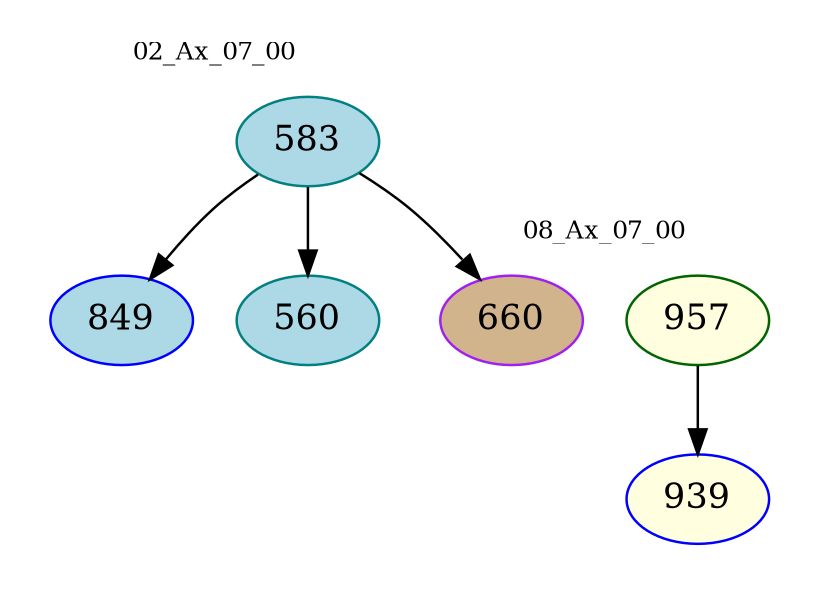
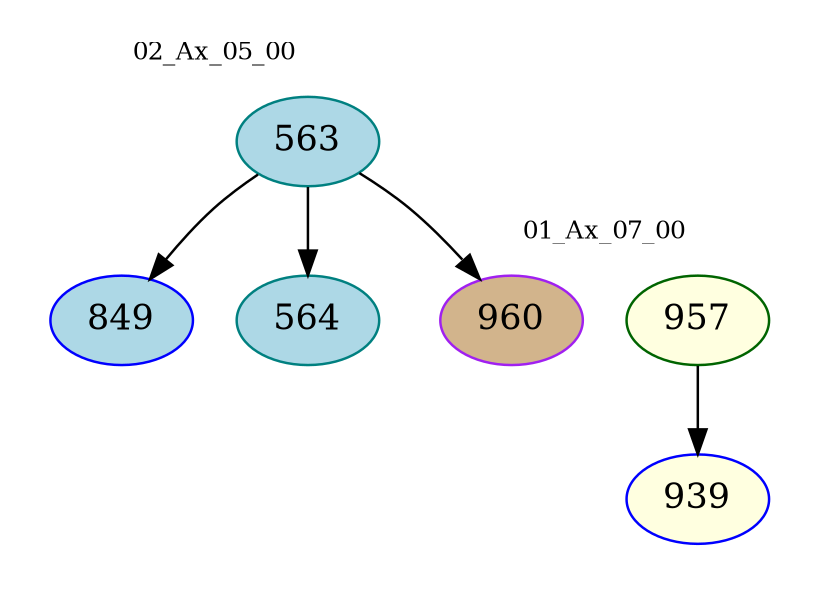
(215, 53) -> (215, 53)
(308, 142) -> (308, 142)
(605, 232) -> (605, 232)
(308, 320) -> (308, 320)
(512, 320) -> (512, 320)
